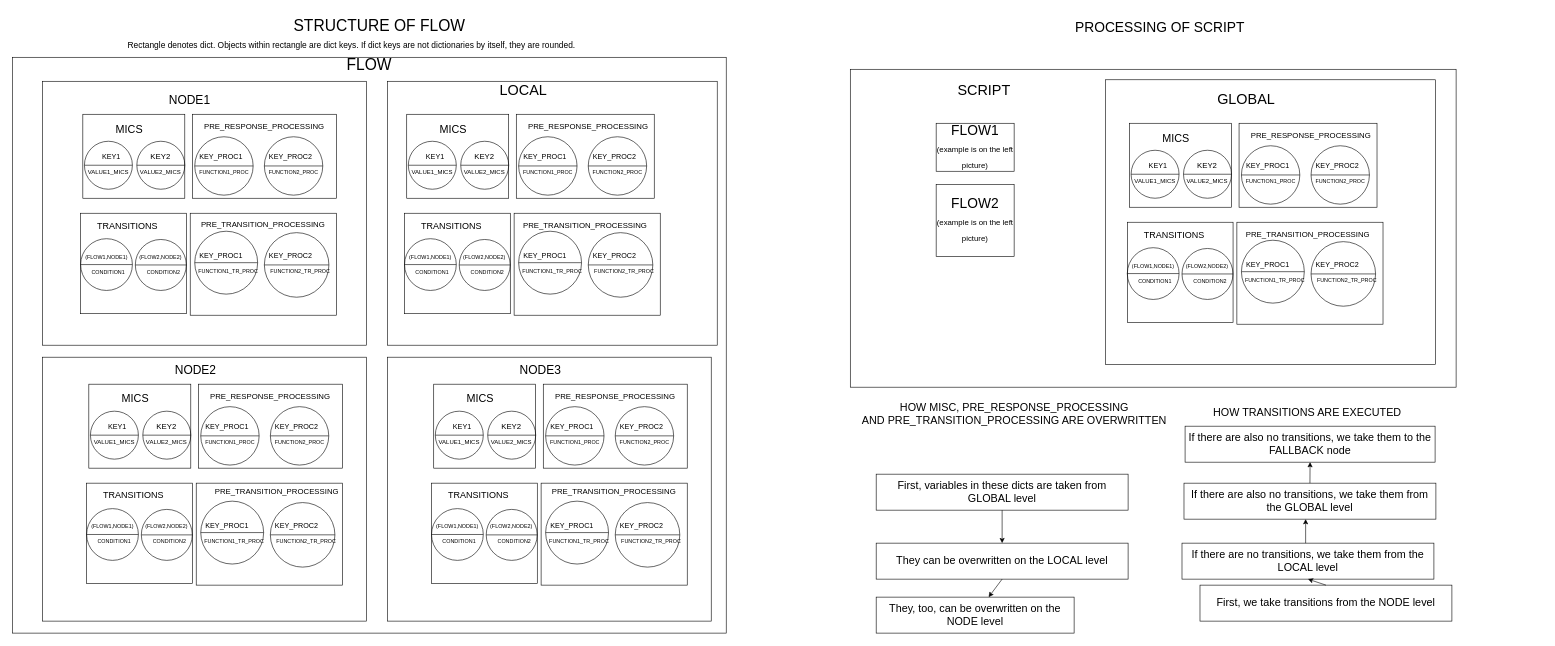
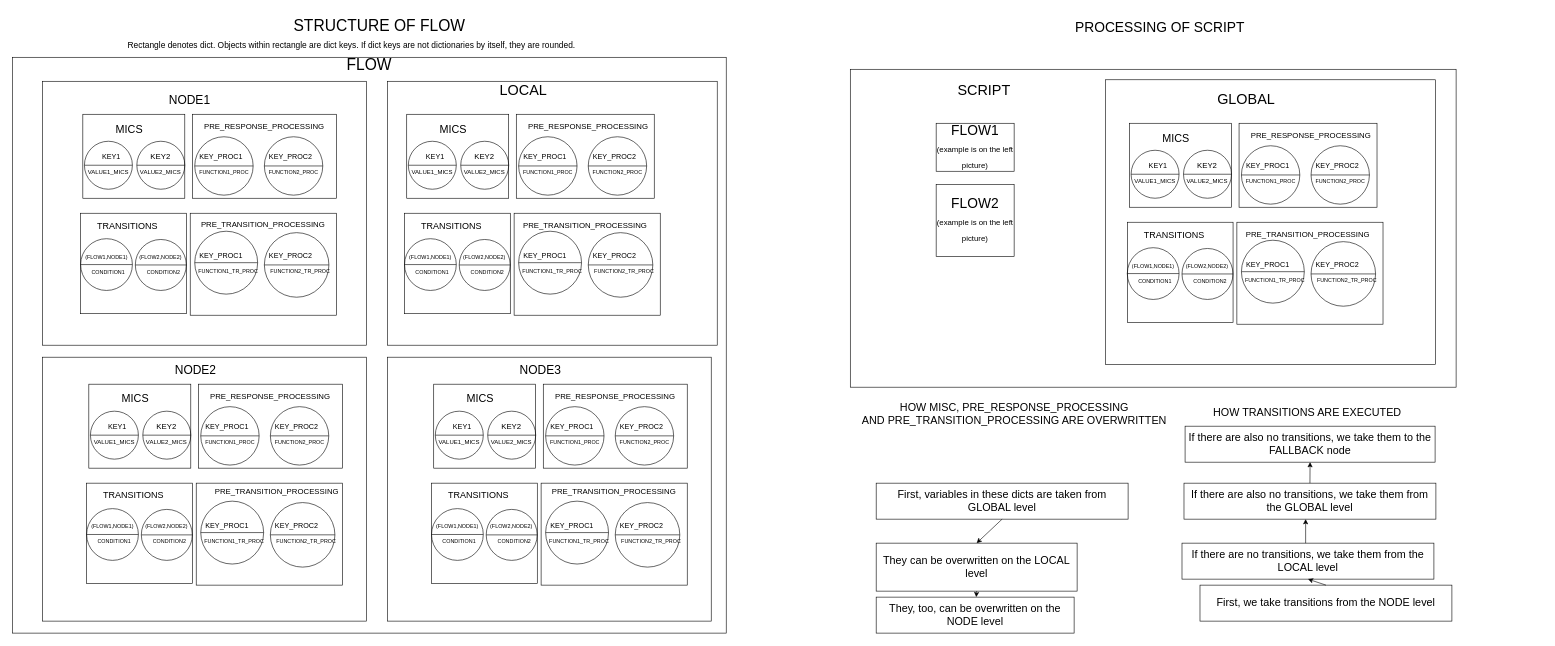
(1002, 492) -> (1002, 501)
(1002, 561) -> (977, 567)
